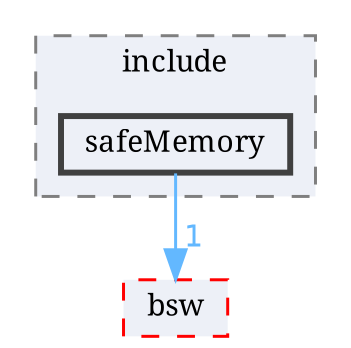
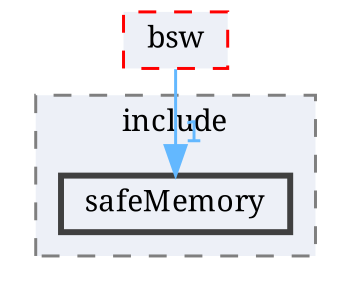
(176, 215) -> (176, 115)
